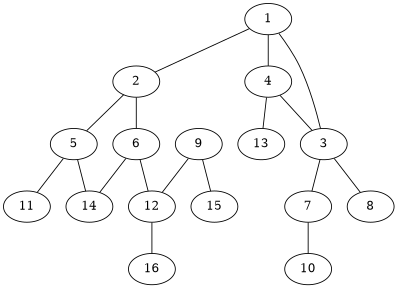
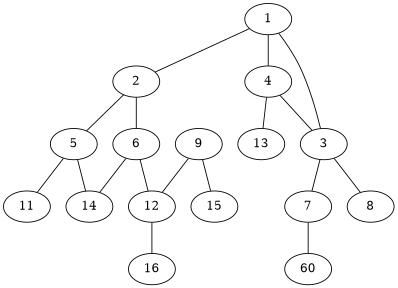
(308, 269) -> (308, 269)
